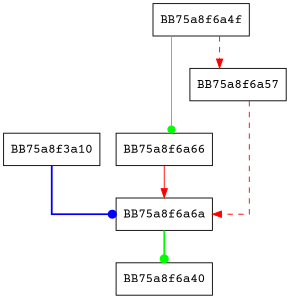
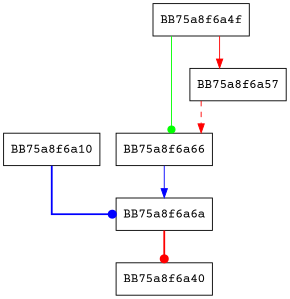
(220, 48) -> (220, 48)
(52, 149) -> (52, 149)
(249, 172) -> (201, 112)
(164, 177) -> (164, 177)
(164, 243) -> (164, 243)
